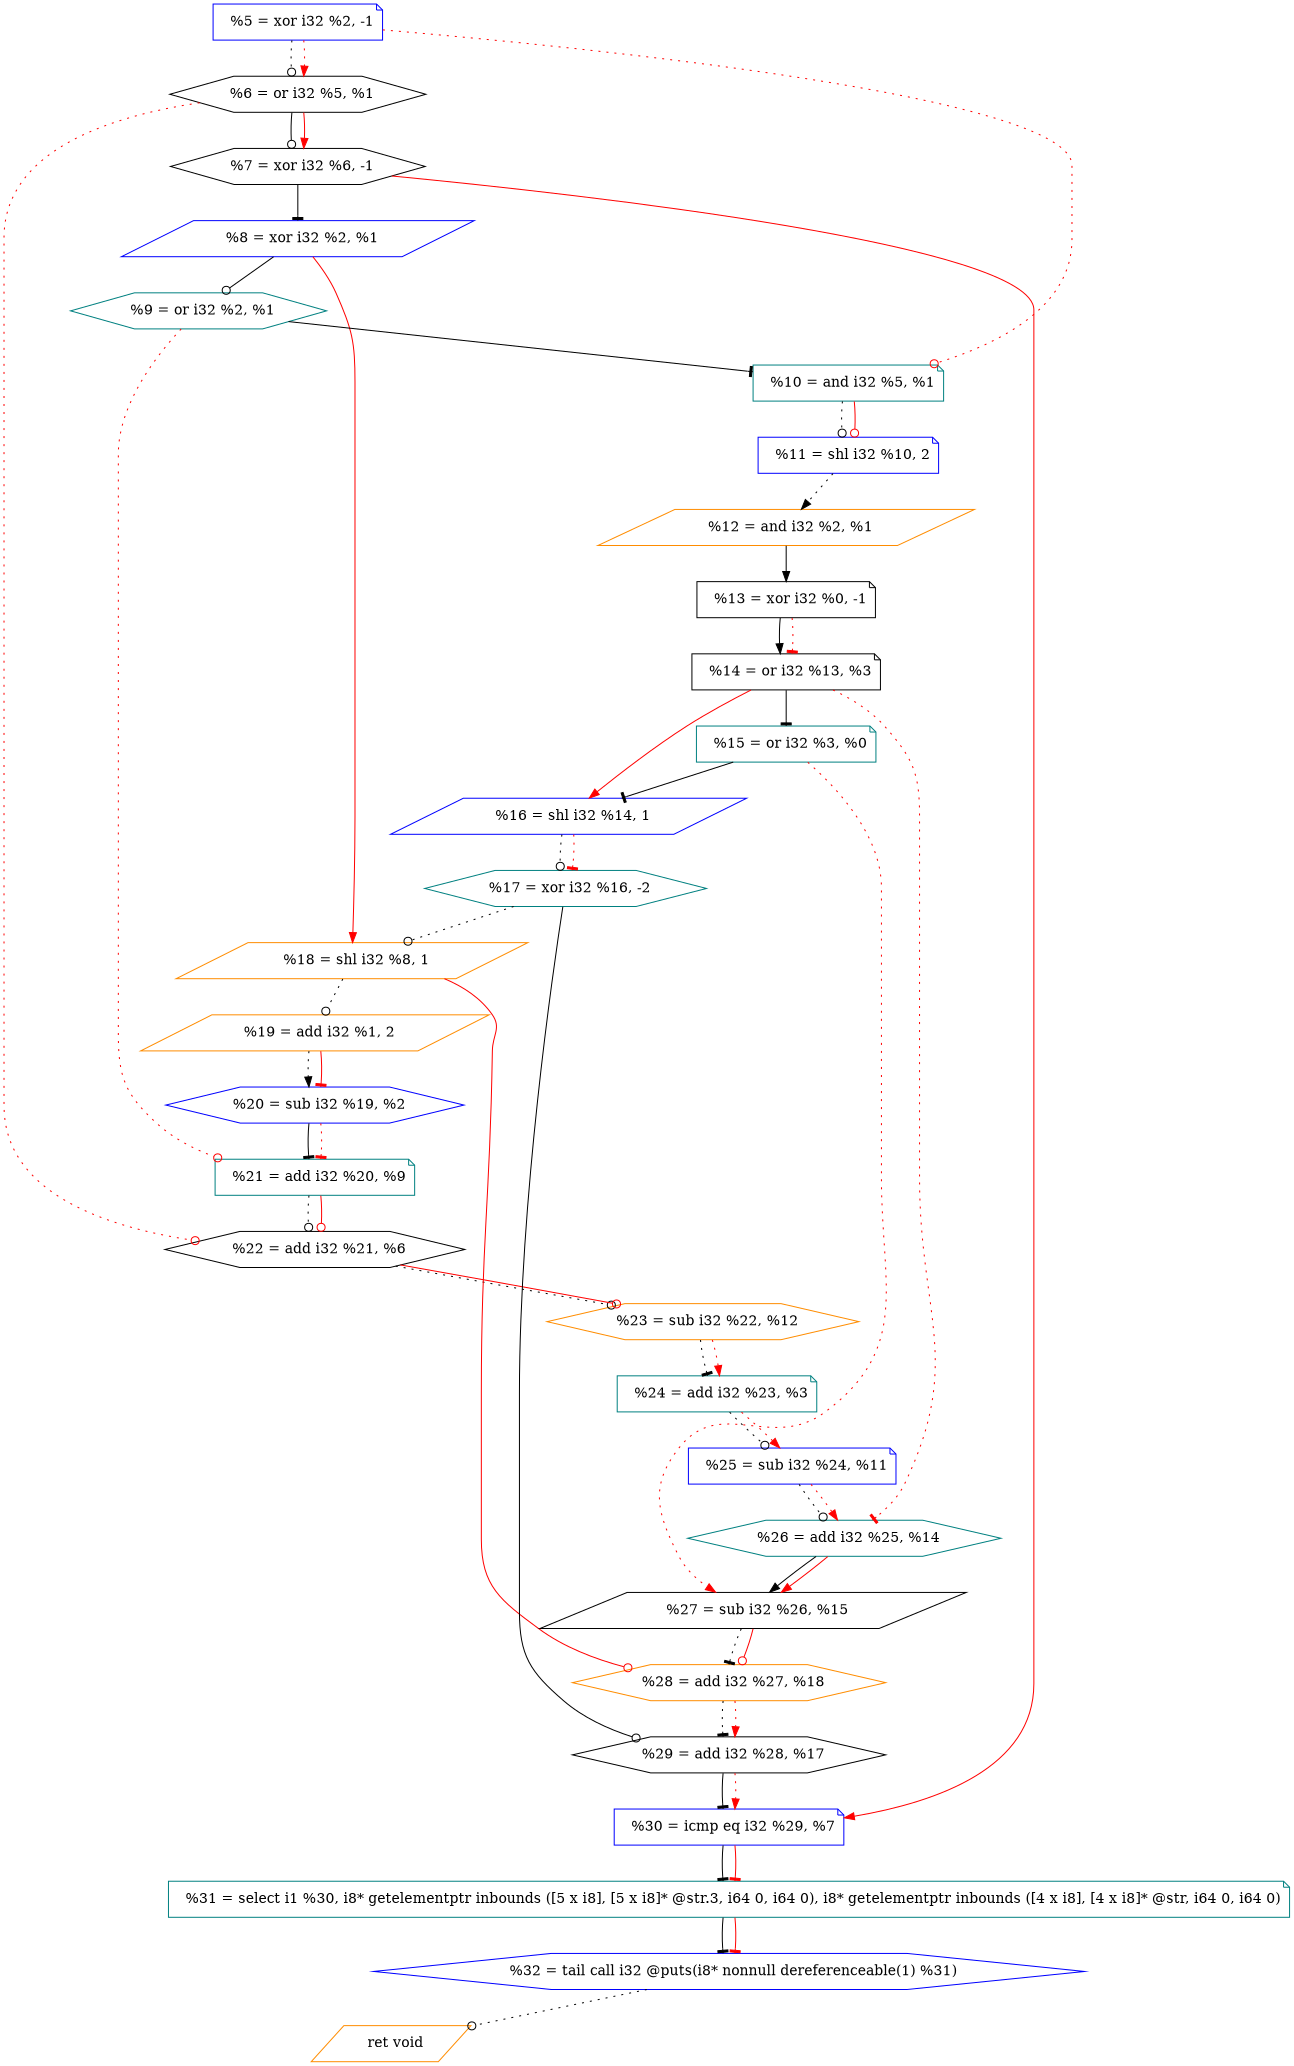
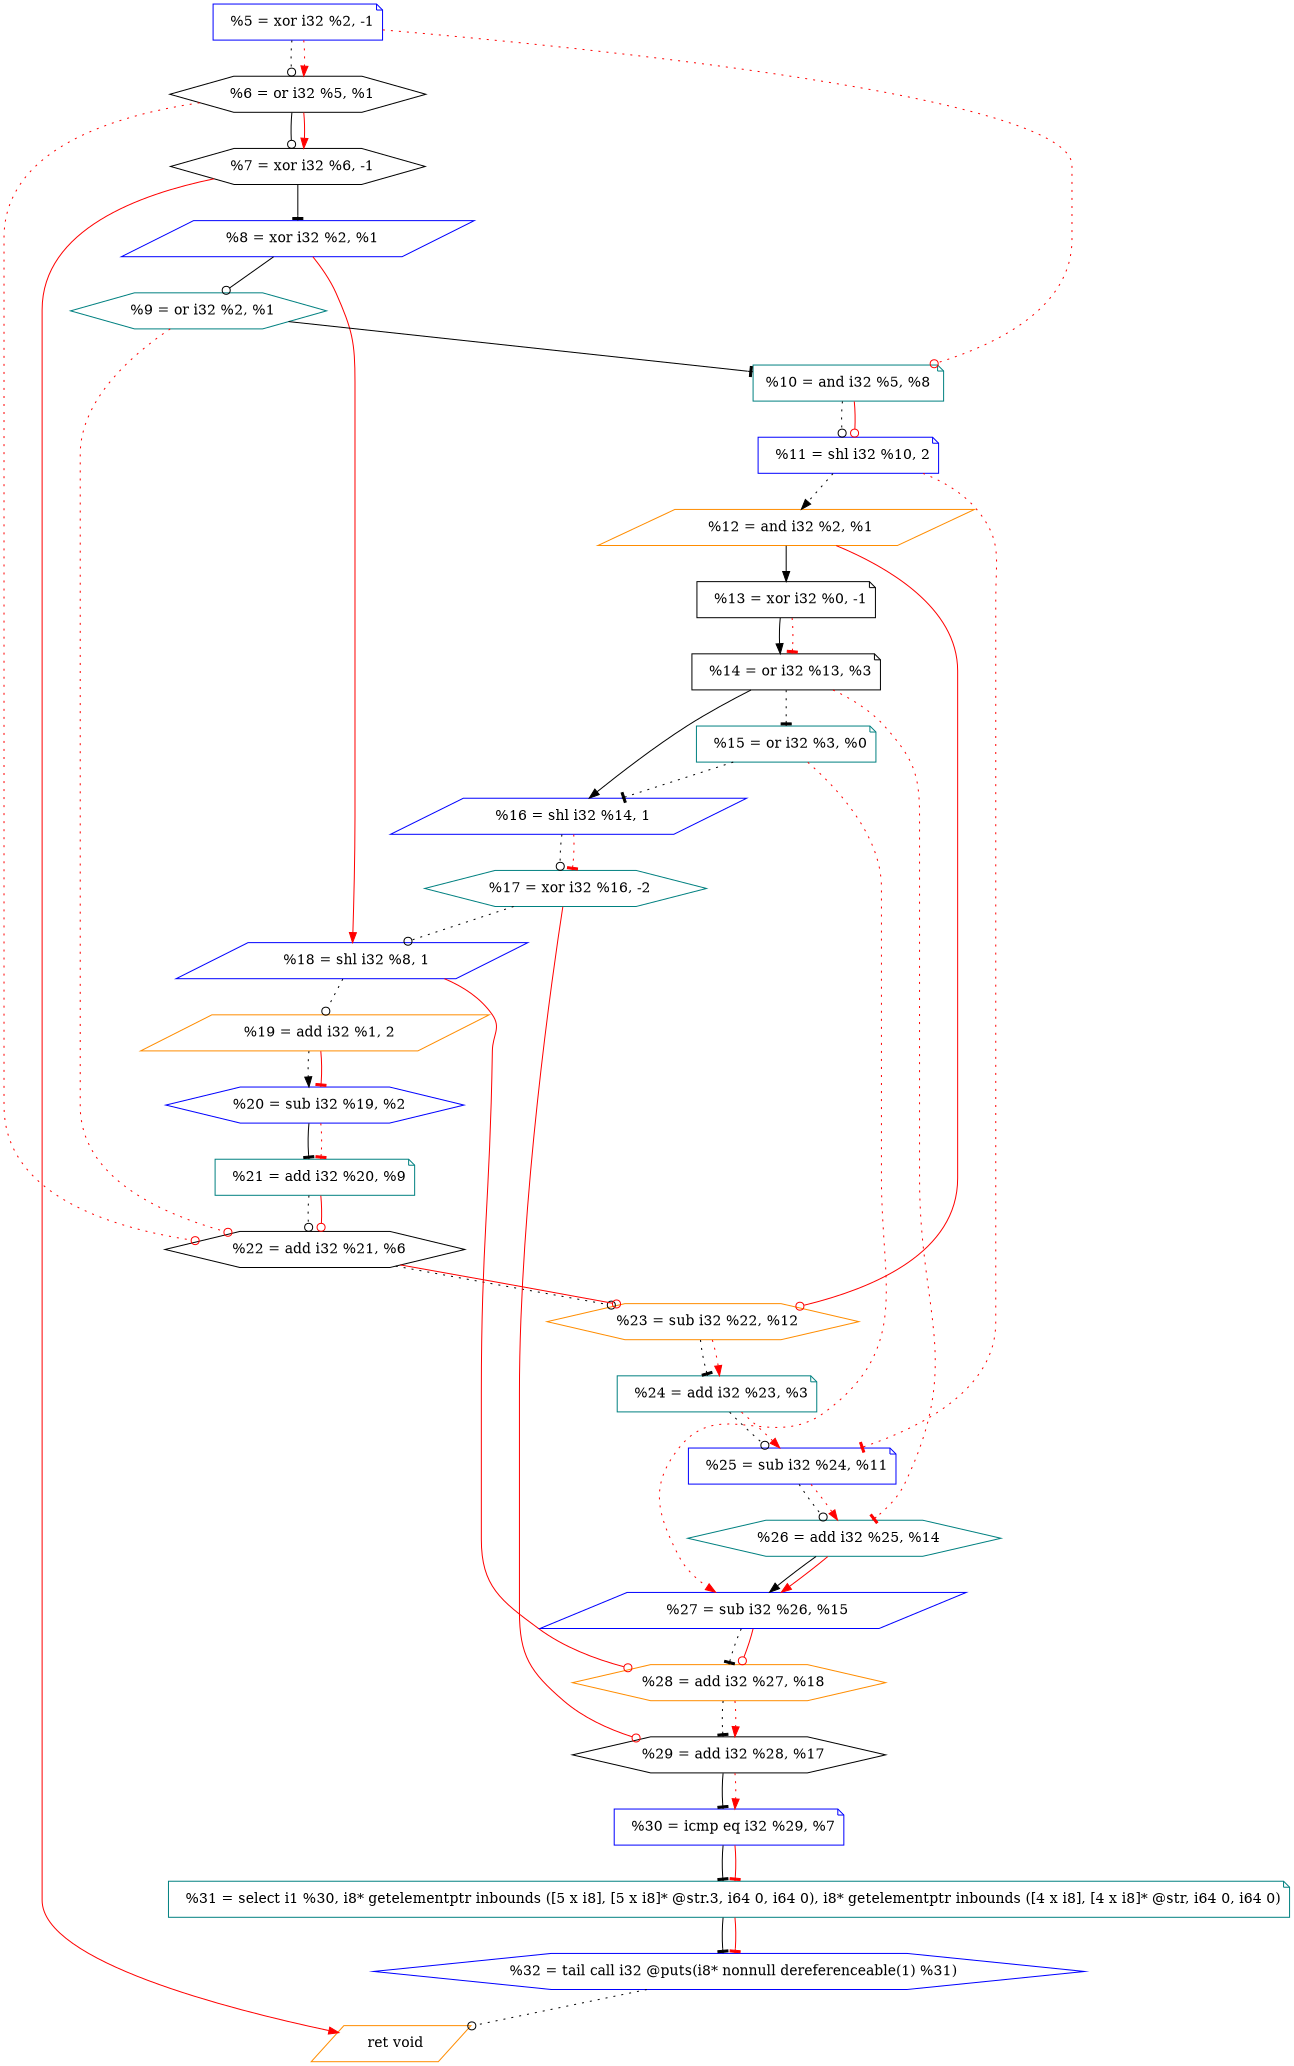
(848, 383) -> (848, 383)
(786, 706) -> (786, 706)
(671, 736) -> (671, 736)
(118, 756) -> (80, 802)
(680, 779) -> (680, 779)
(1034, 786) -> (42, 1151)
none -> (958, 940)
(352, 961) -> (352, 961)
none -> (996, 977)
(520, 1349) -> (520, 1349)
(753, 1610) -> (753, 1610)
